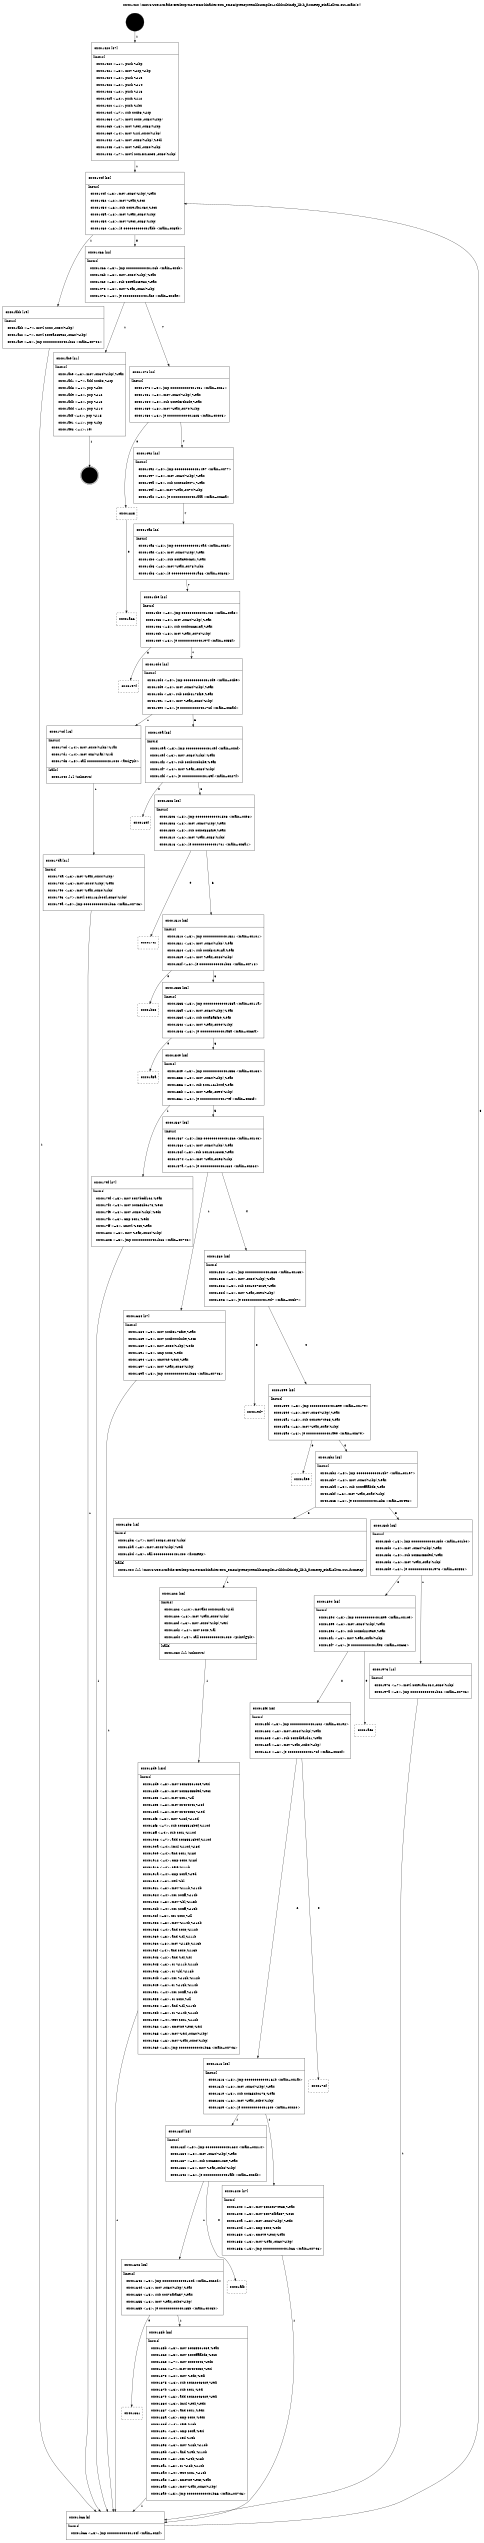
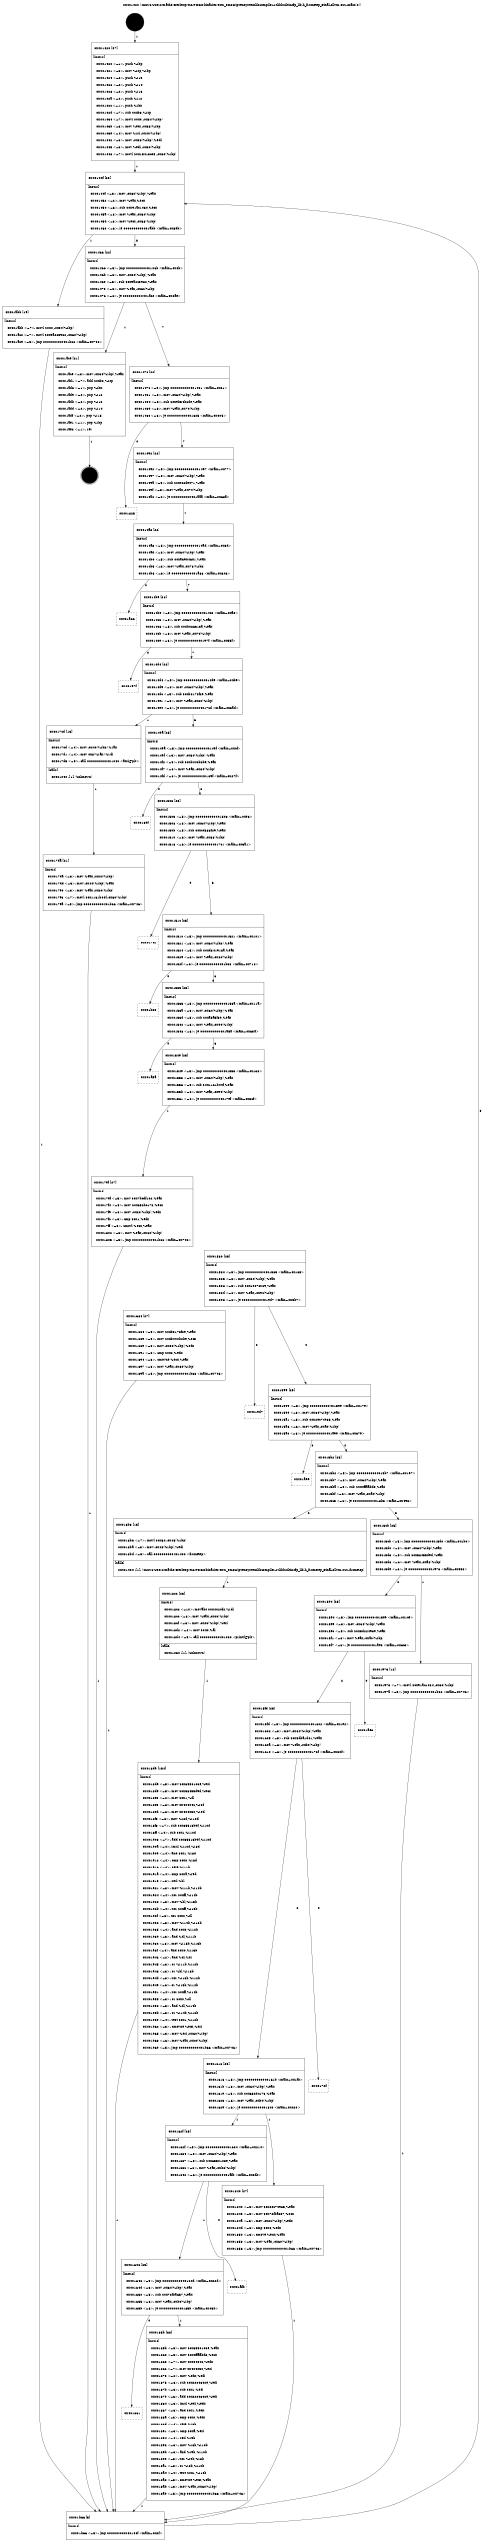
(127, 565) -> (137, 594)
(213, 1145) -> none
